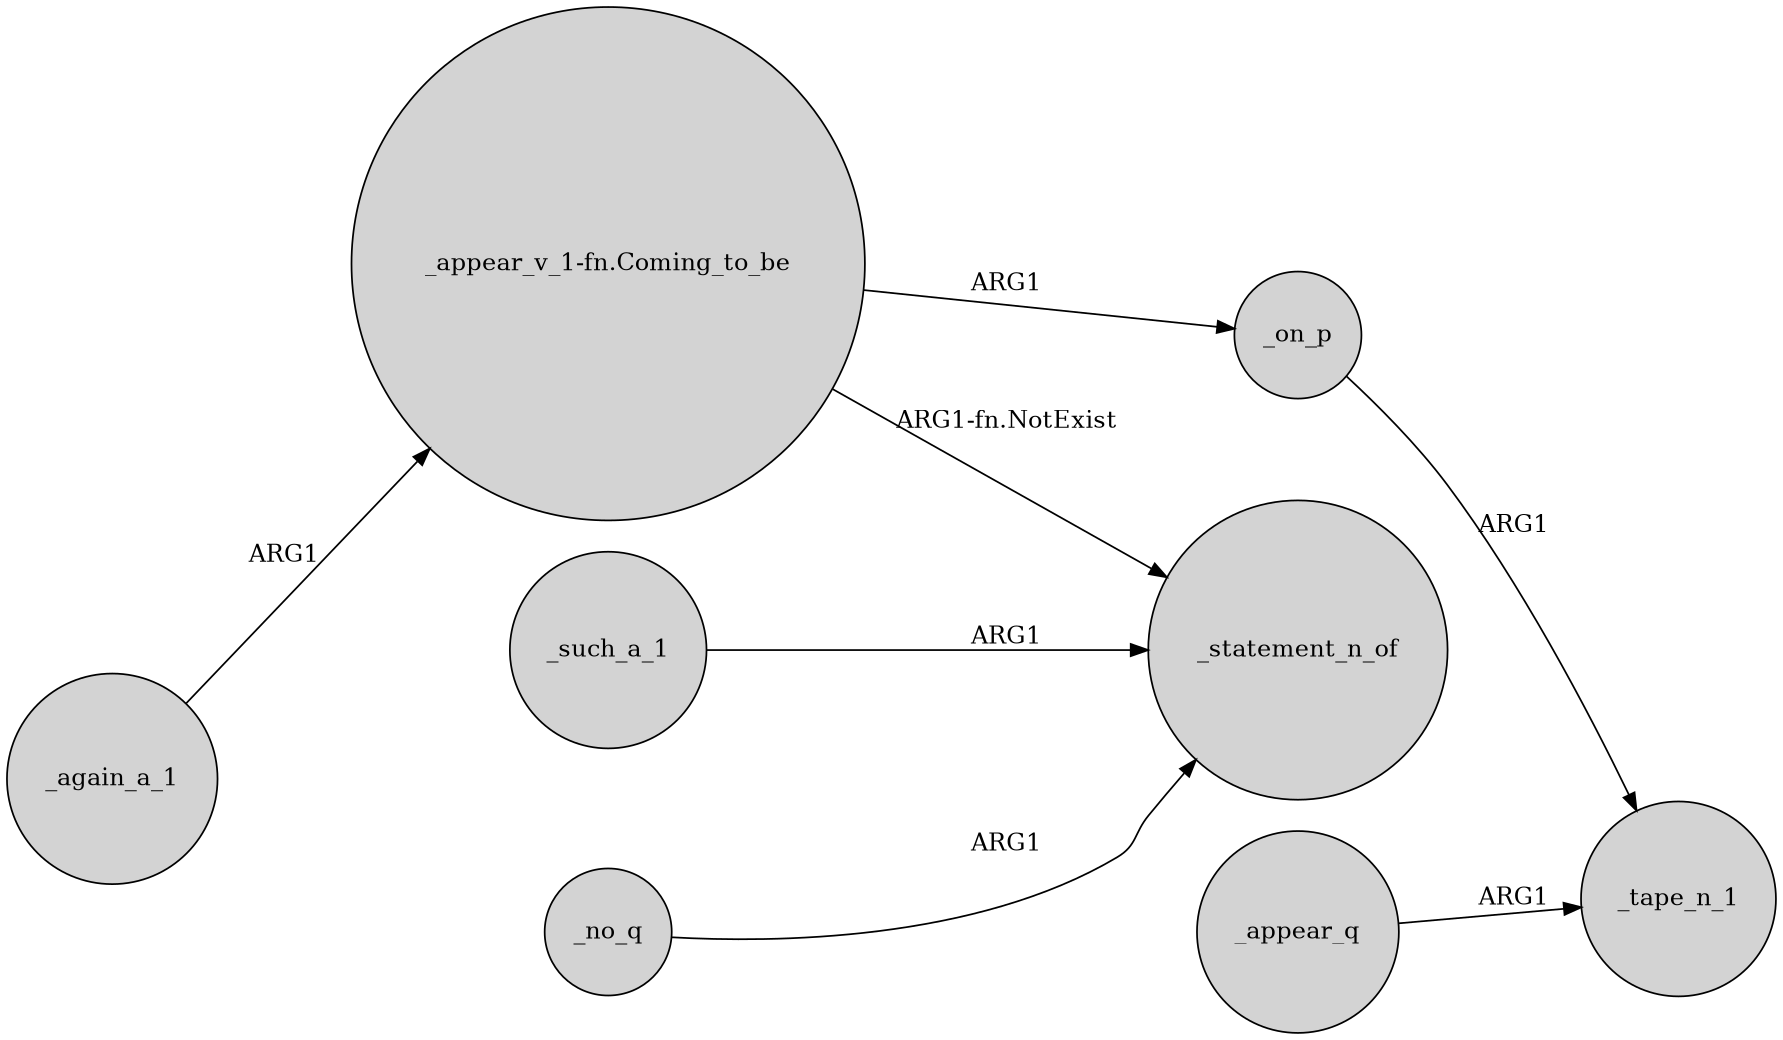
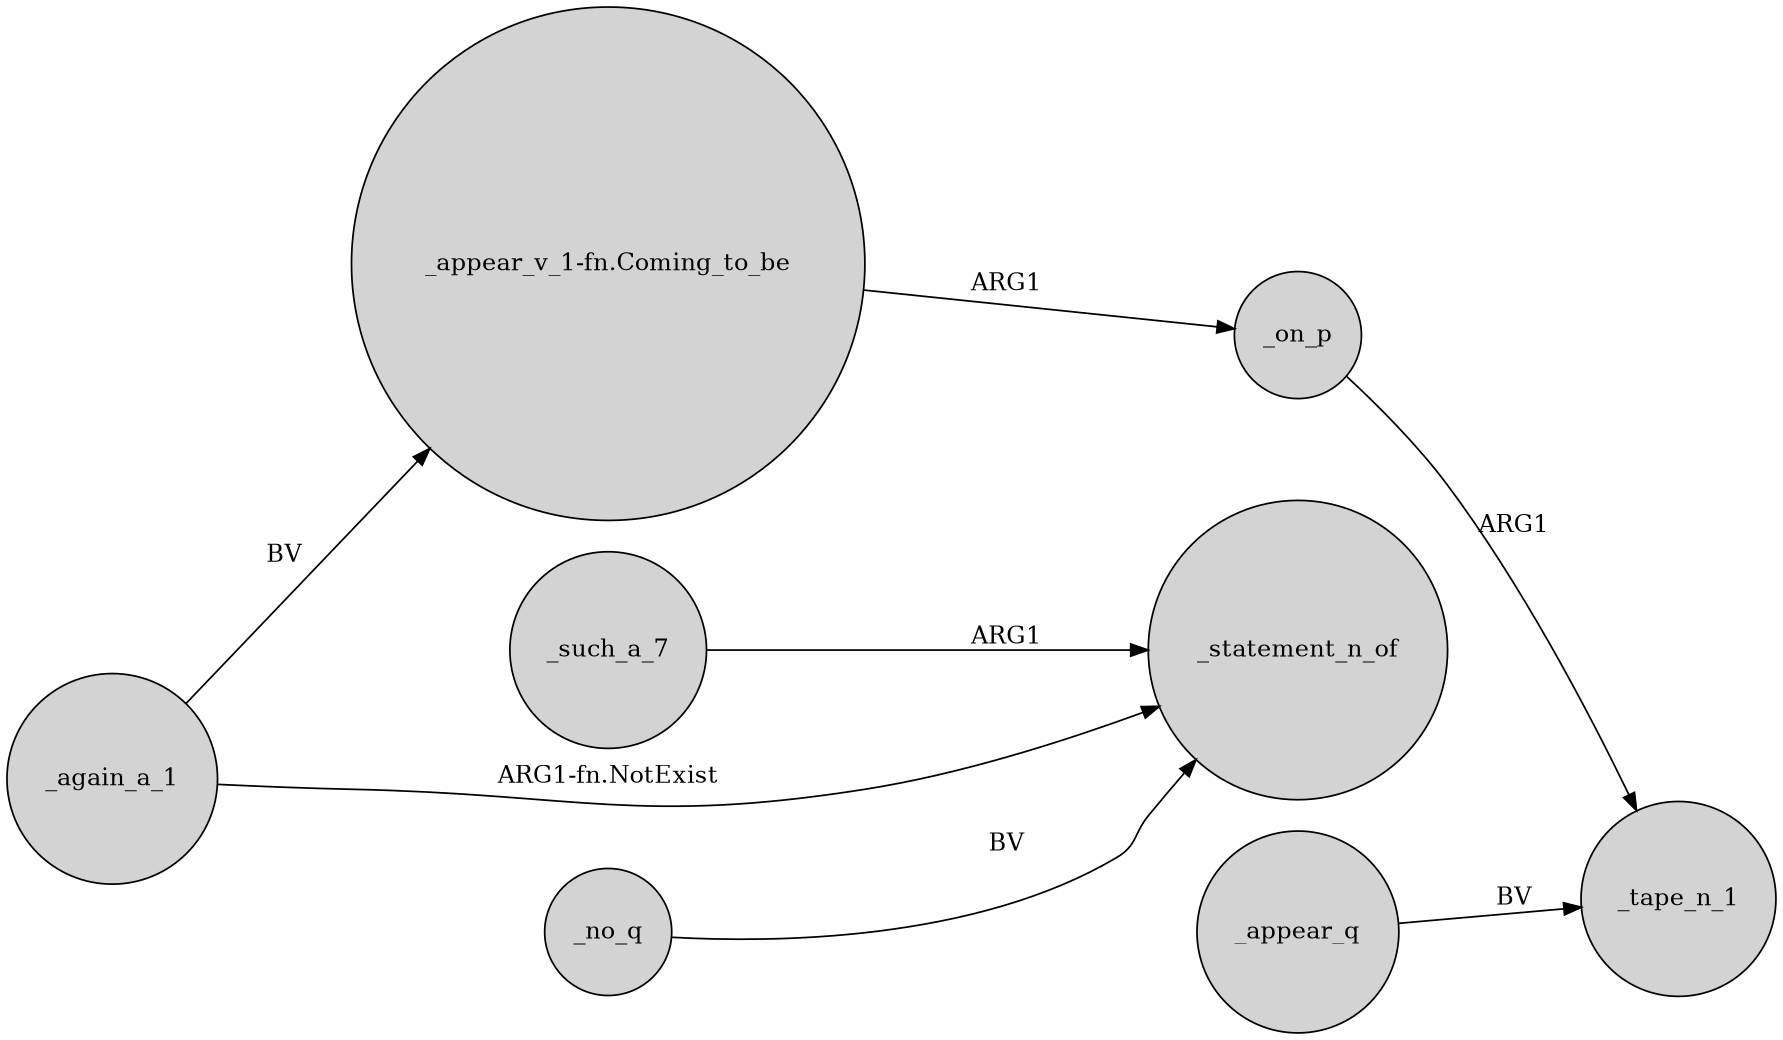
(992, 479) -> (686, 806)
(284, 555) -> (284, 555)
(608, 650) -> (608, 650)
(1007, 844) -> (1007, 844)
(1514, 898) -> (1514, 898)
